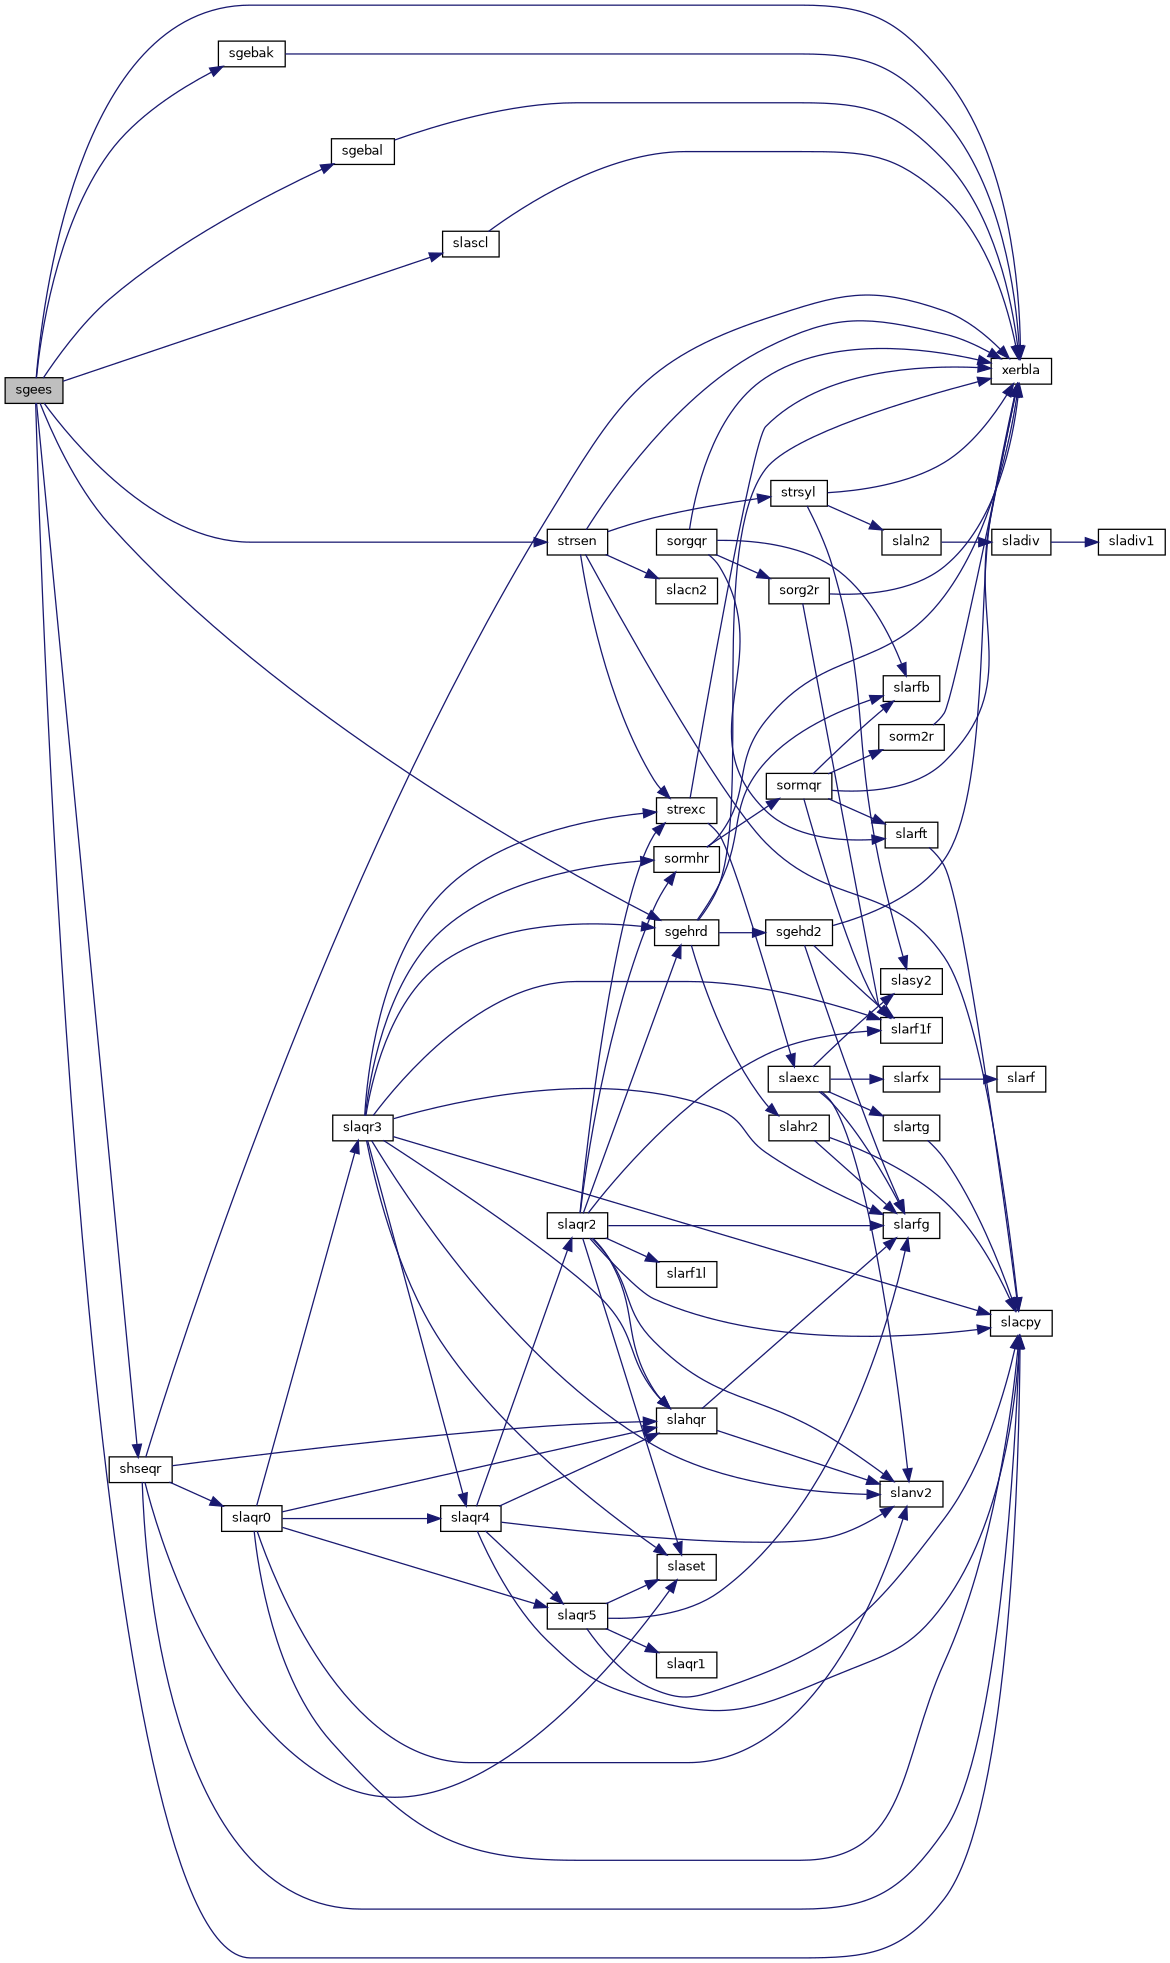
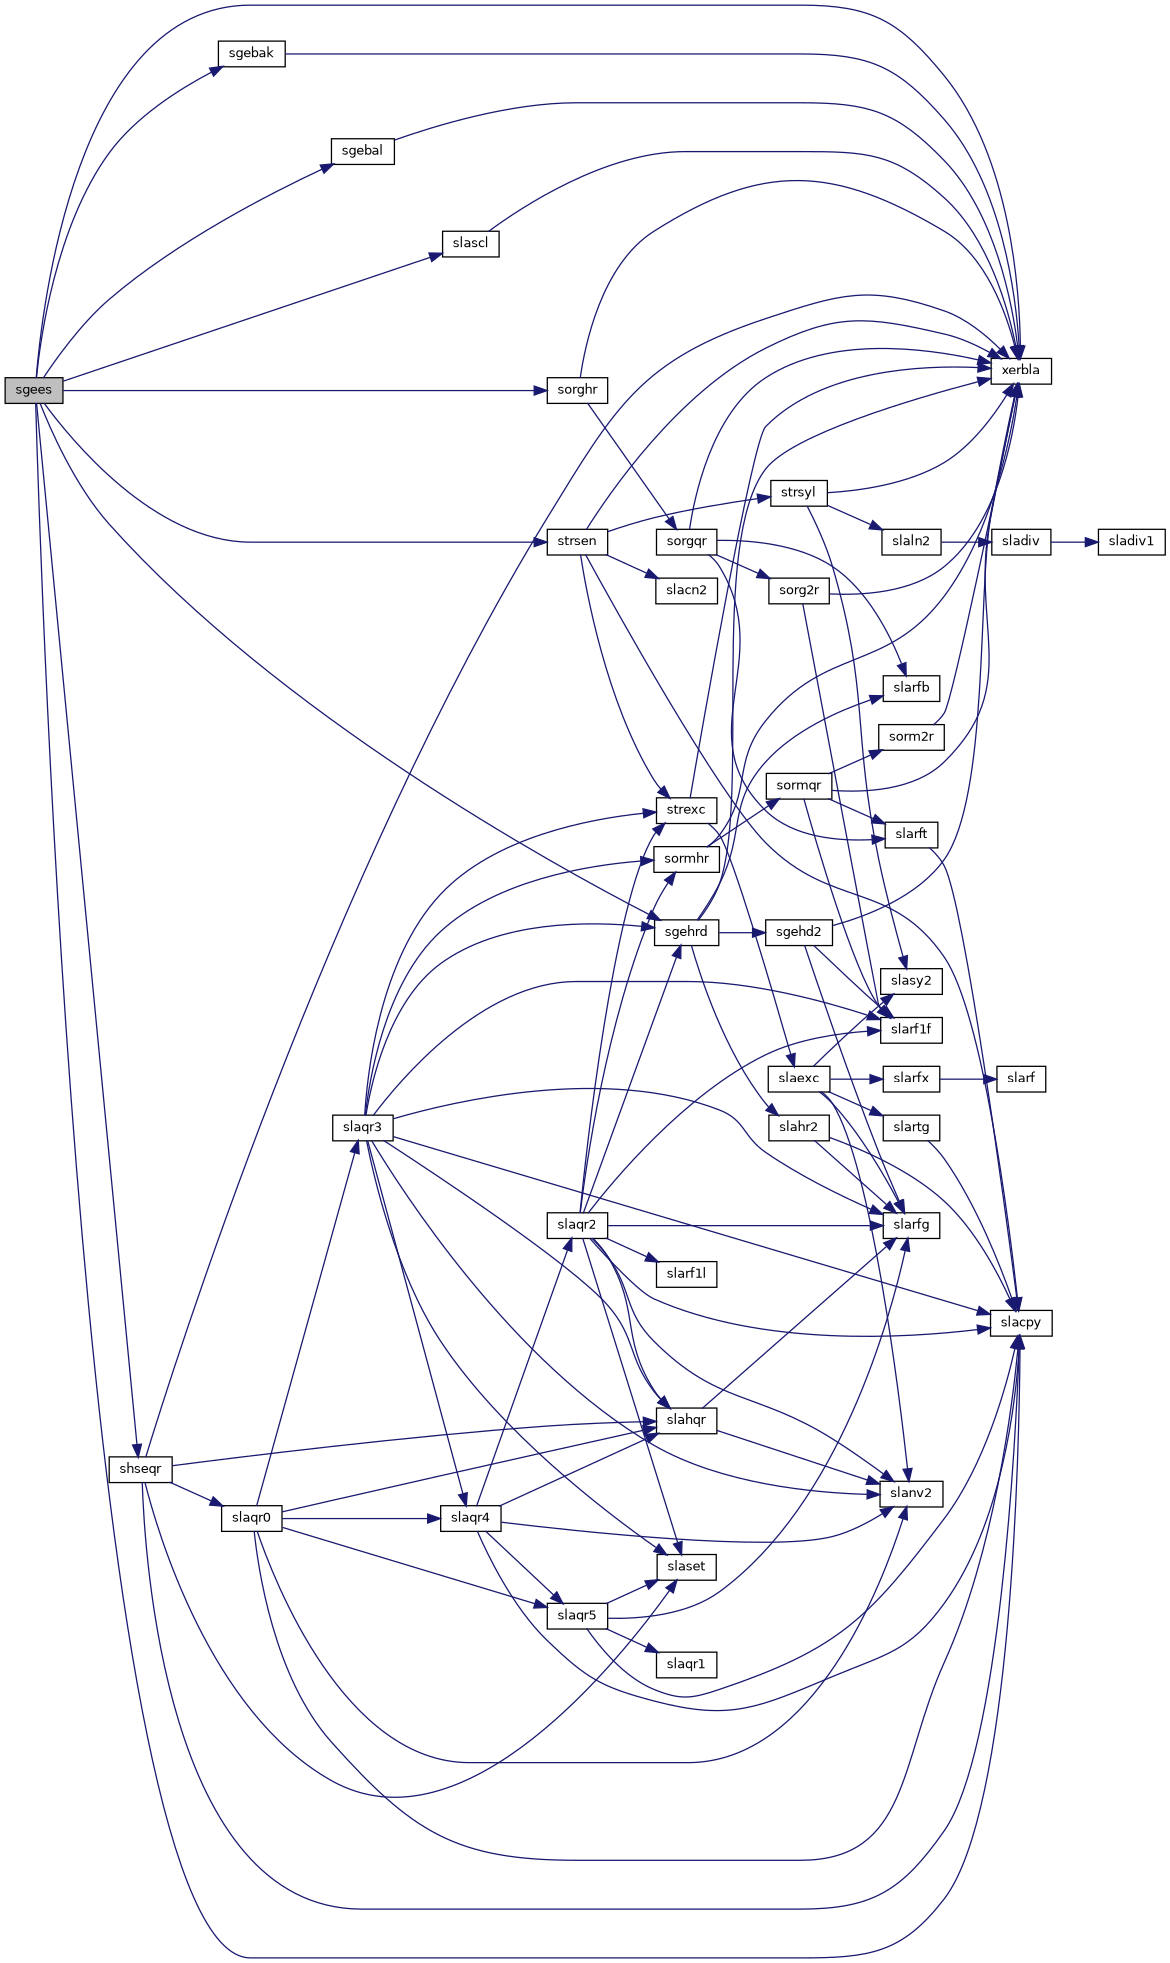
none -> (577, 391)
(847, 741) -> none
